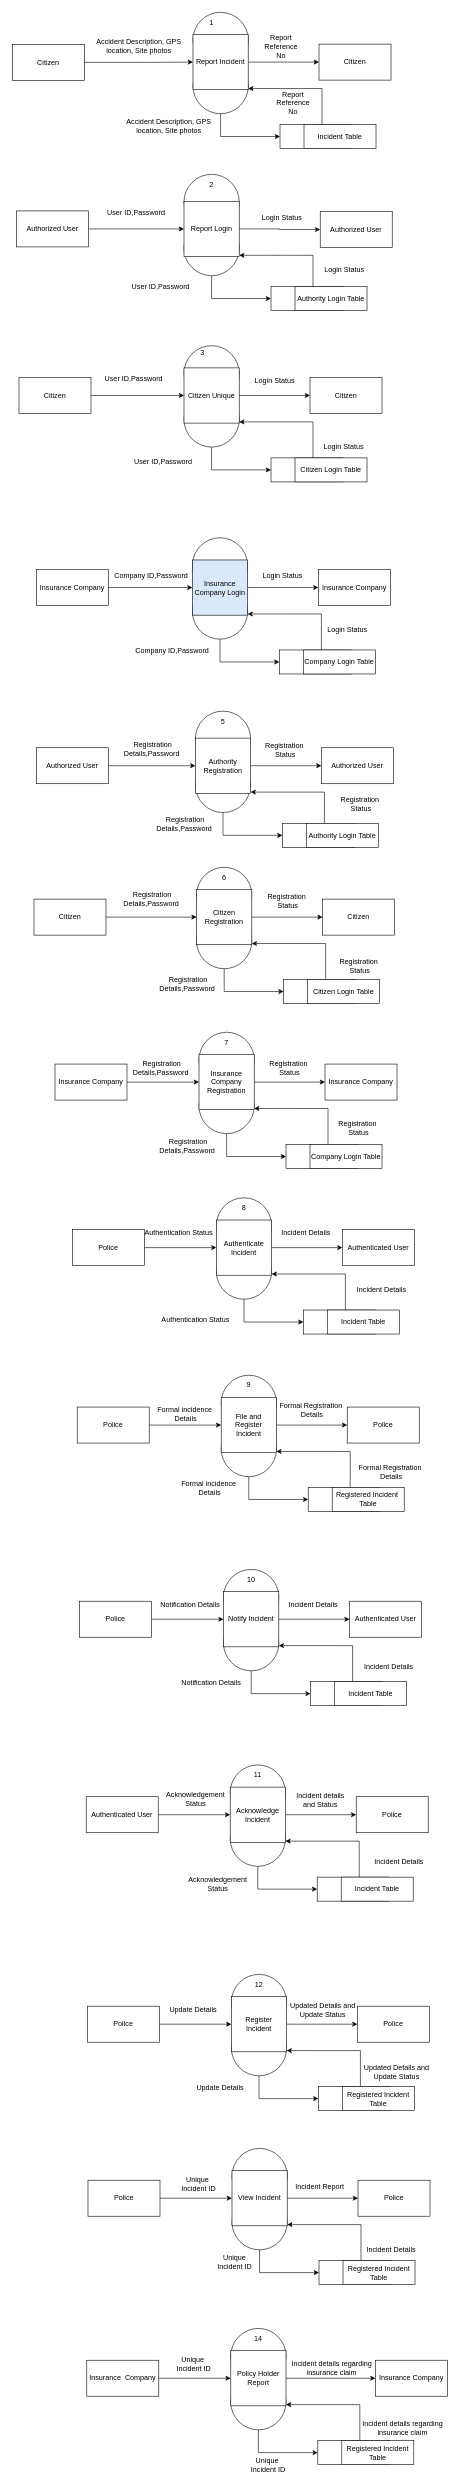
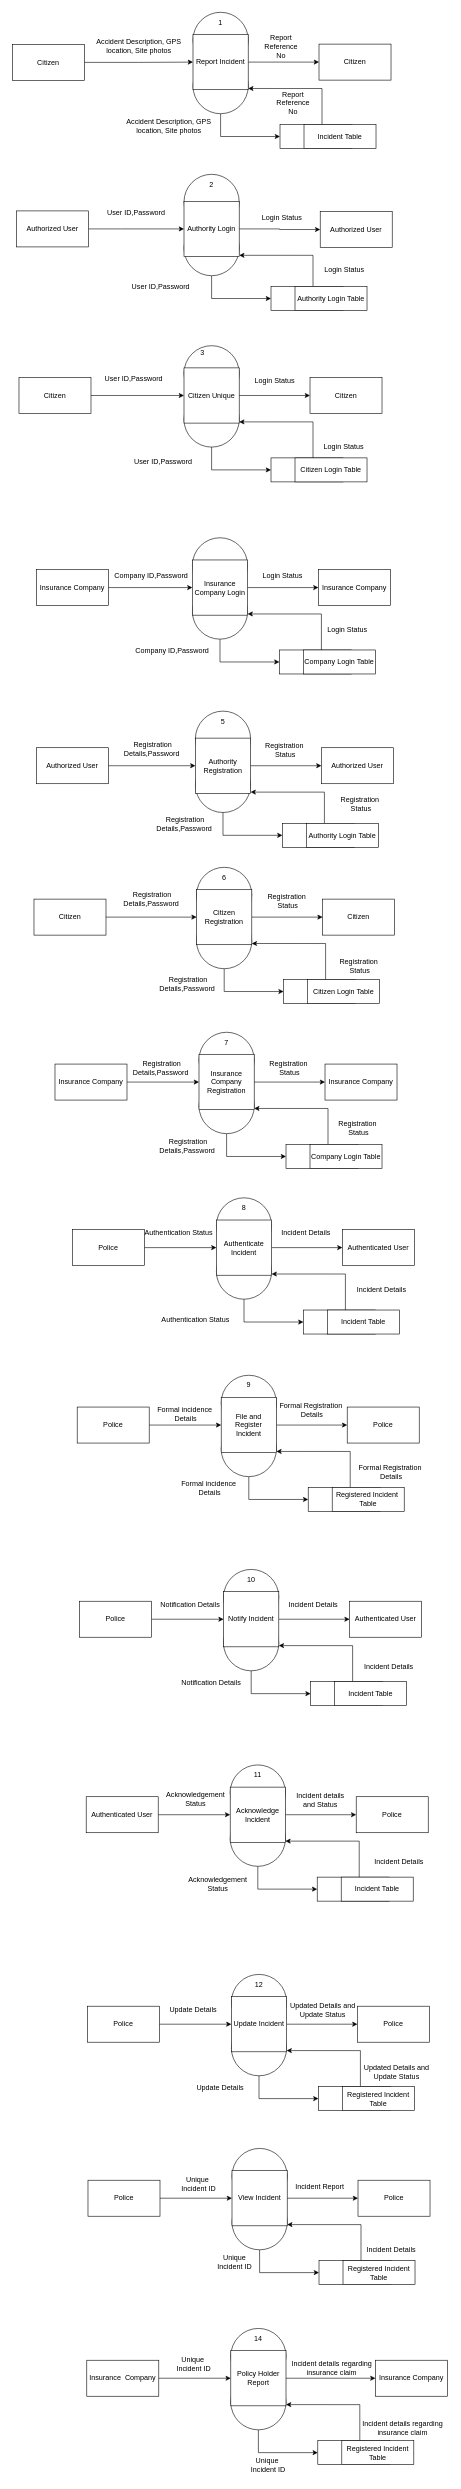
(212, 23) -> (221, 23)
(212, 229) -> (212, 229)
(220, 588) -> (220, 588)
(259, 2024) -> (259, 2024)
